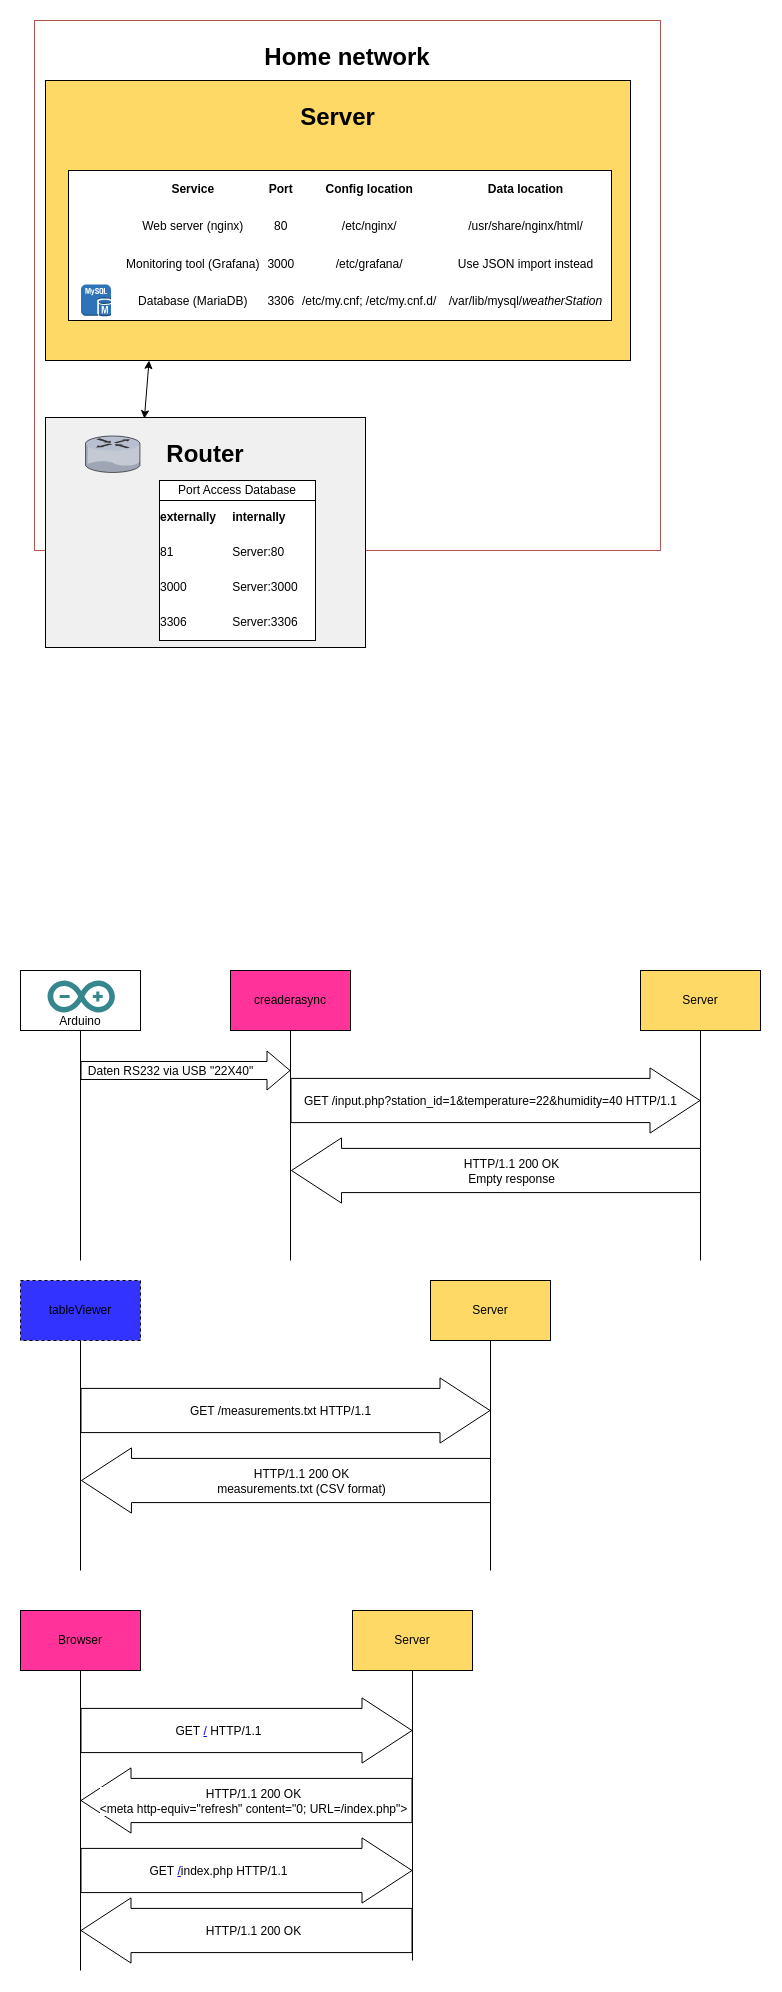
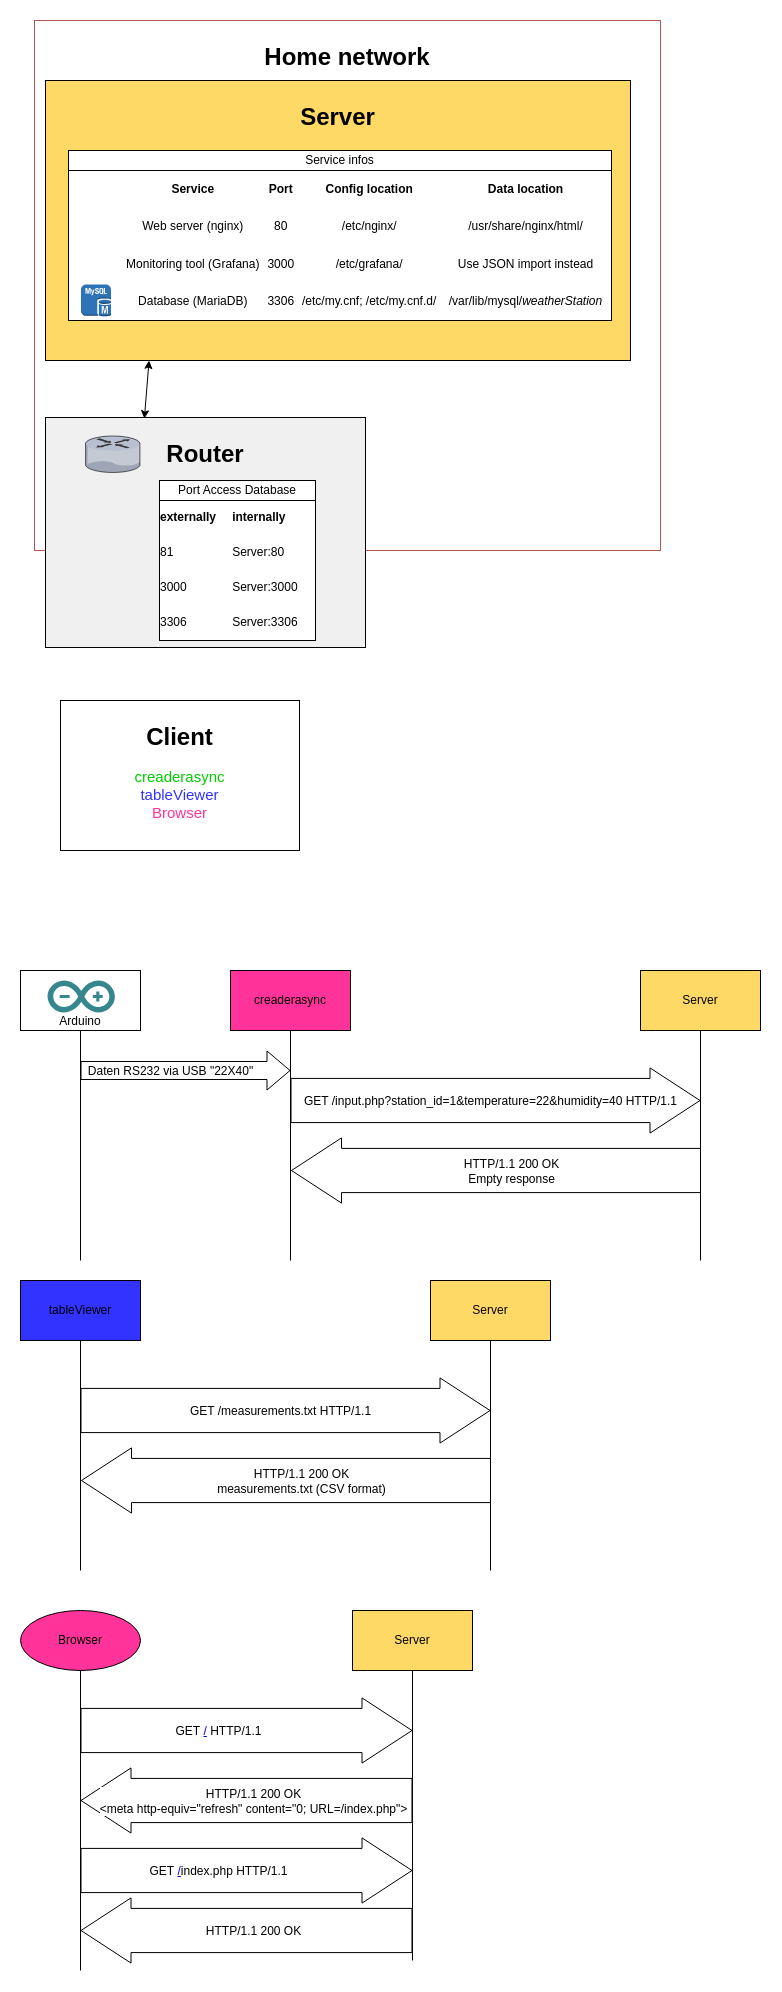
none -> (340, 161)
none -> (180, 776)
(81, 1311) -> (81, 1311)
(81, 1641) -> (81, 1641)
